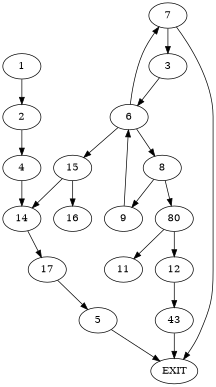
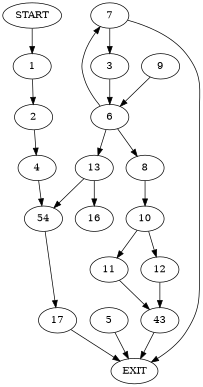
none -> (32, 16)
(73, 168) -> (94, 168)
(145, 191) -> none
(22, 219) -> (43, 219)
(174, 219) -> (145, 219)
(70, 292) -> (92, 343)
none -> (132, 292)
